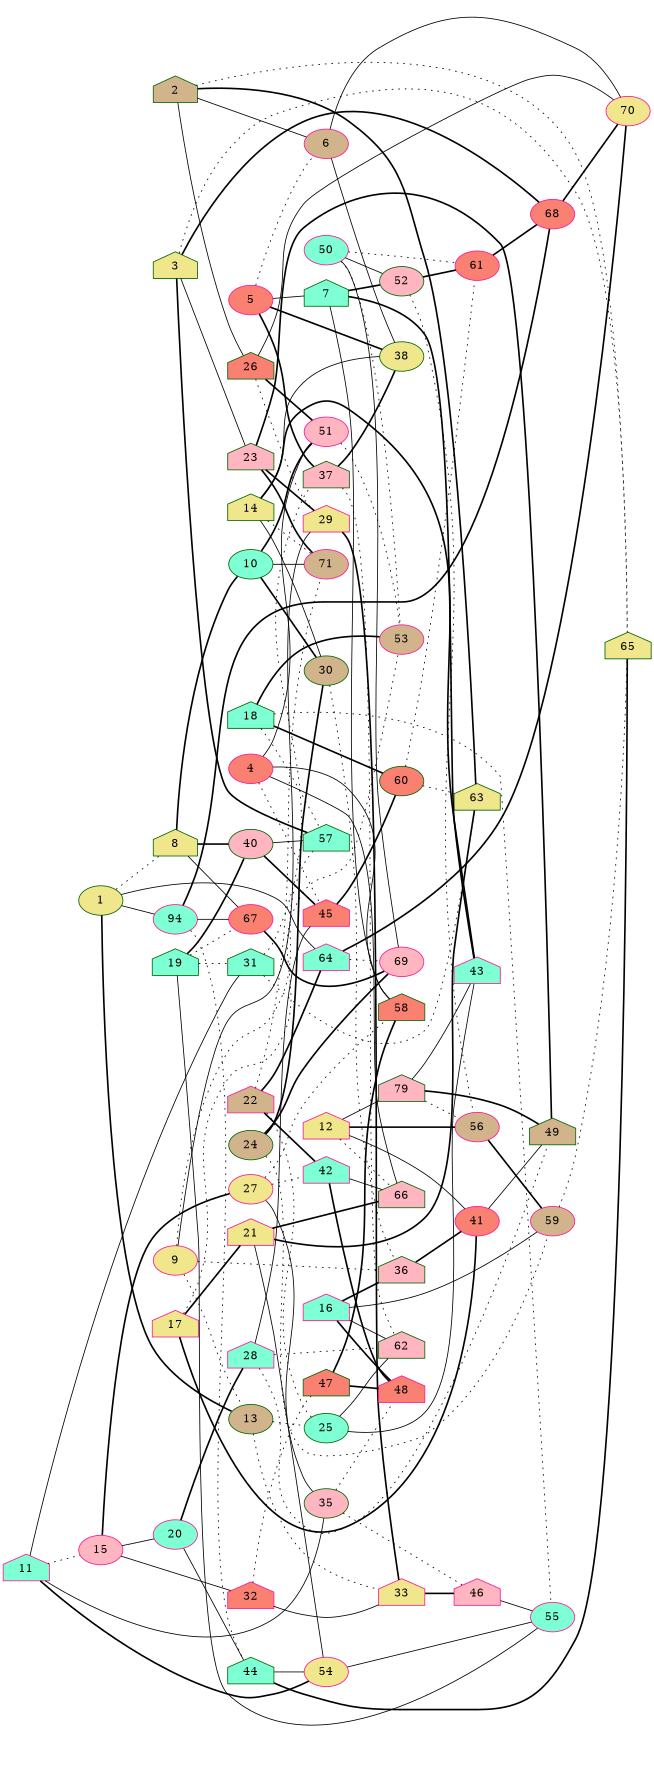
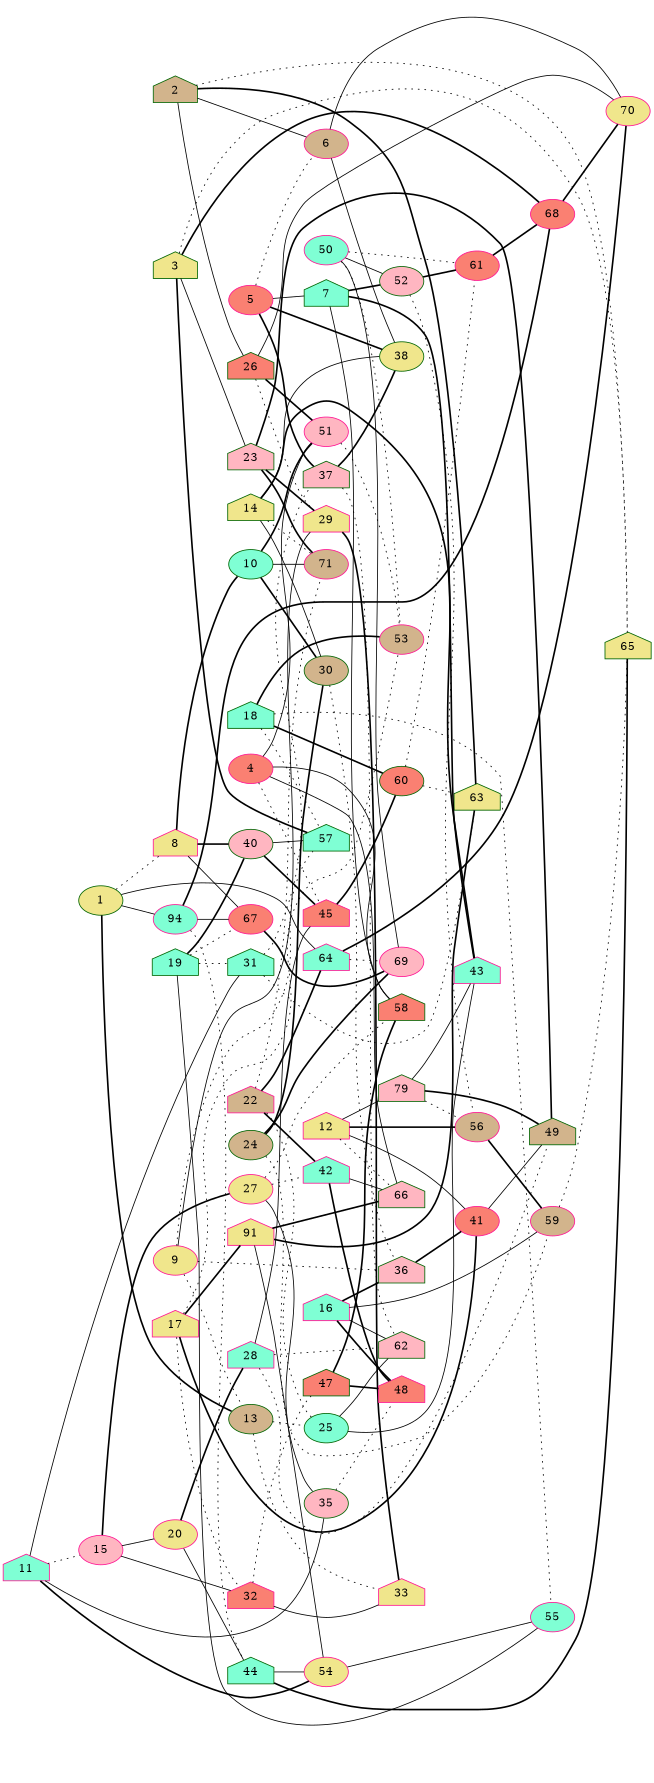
(175, 844) -> (175, 844)
(251, 1233) -> (251, 1233)
none -> (194, 1466)
(175, 1534) -> (175, 1534)
(477, 1593) -> none
